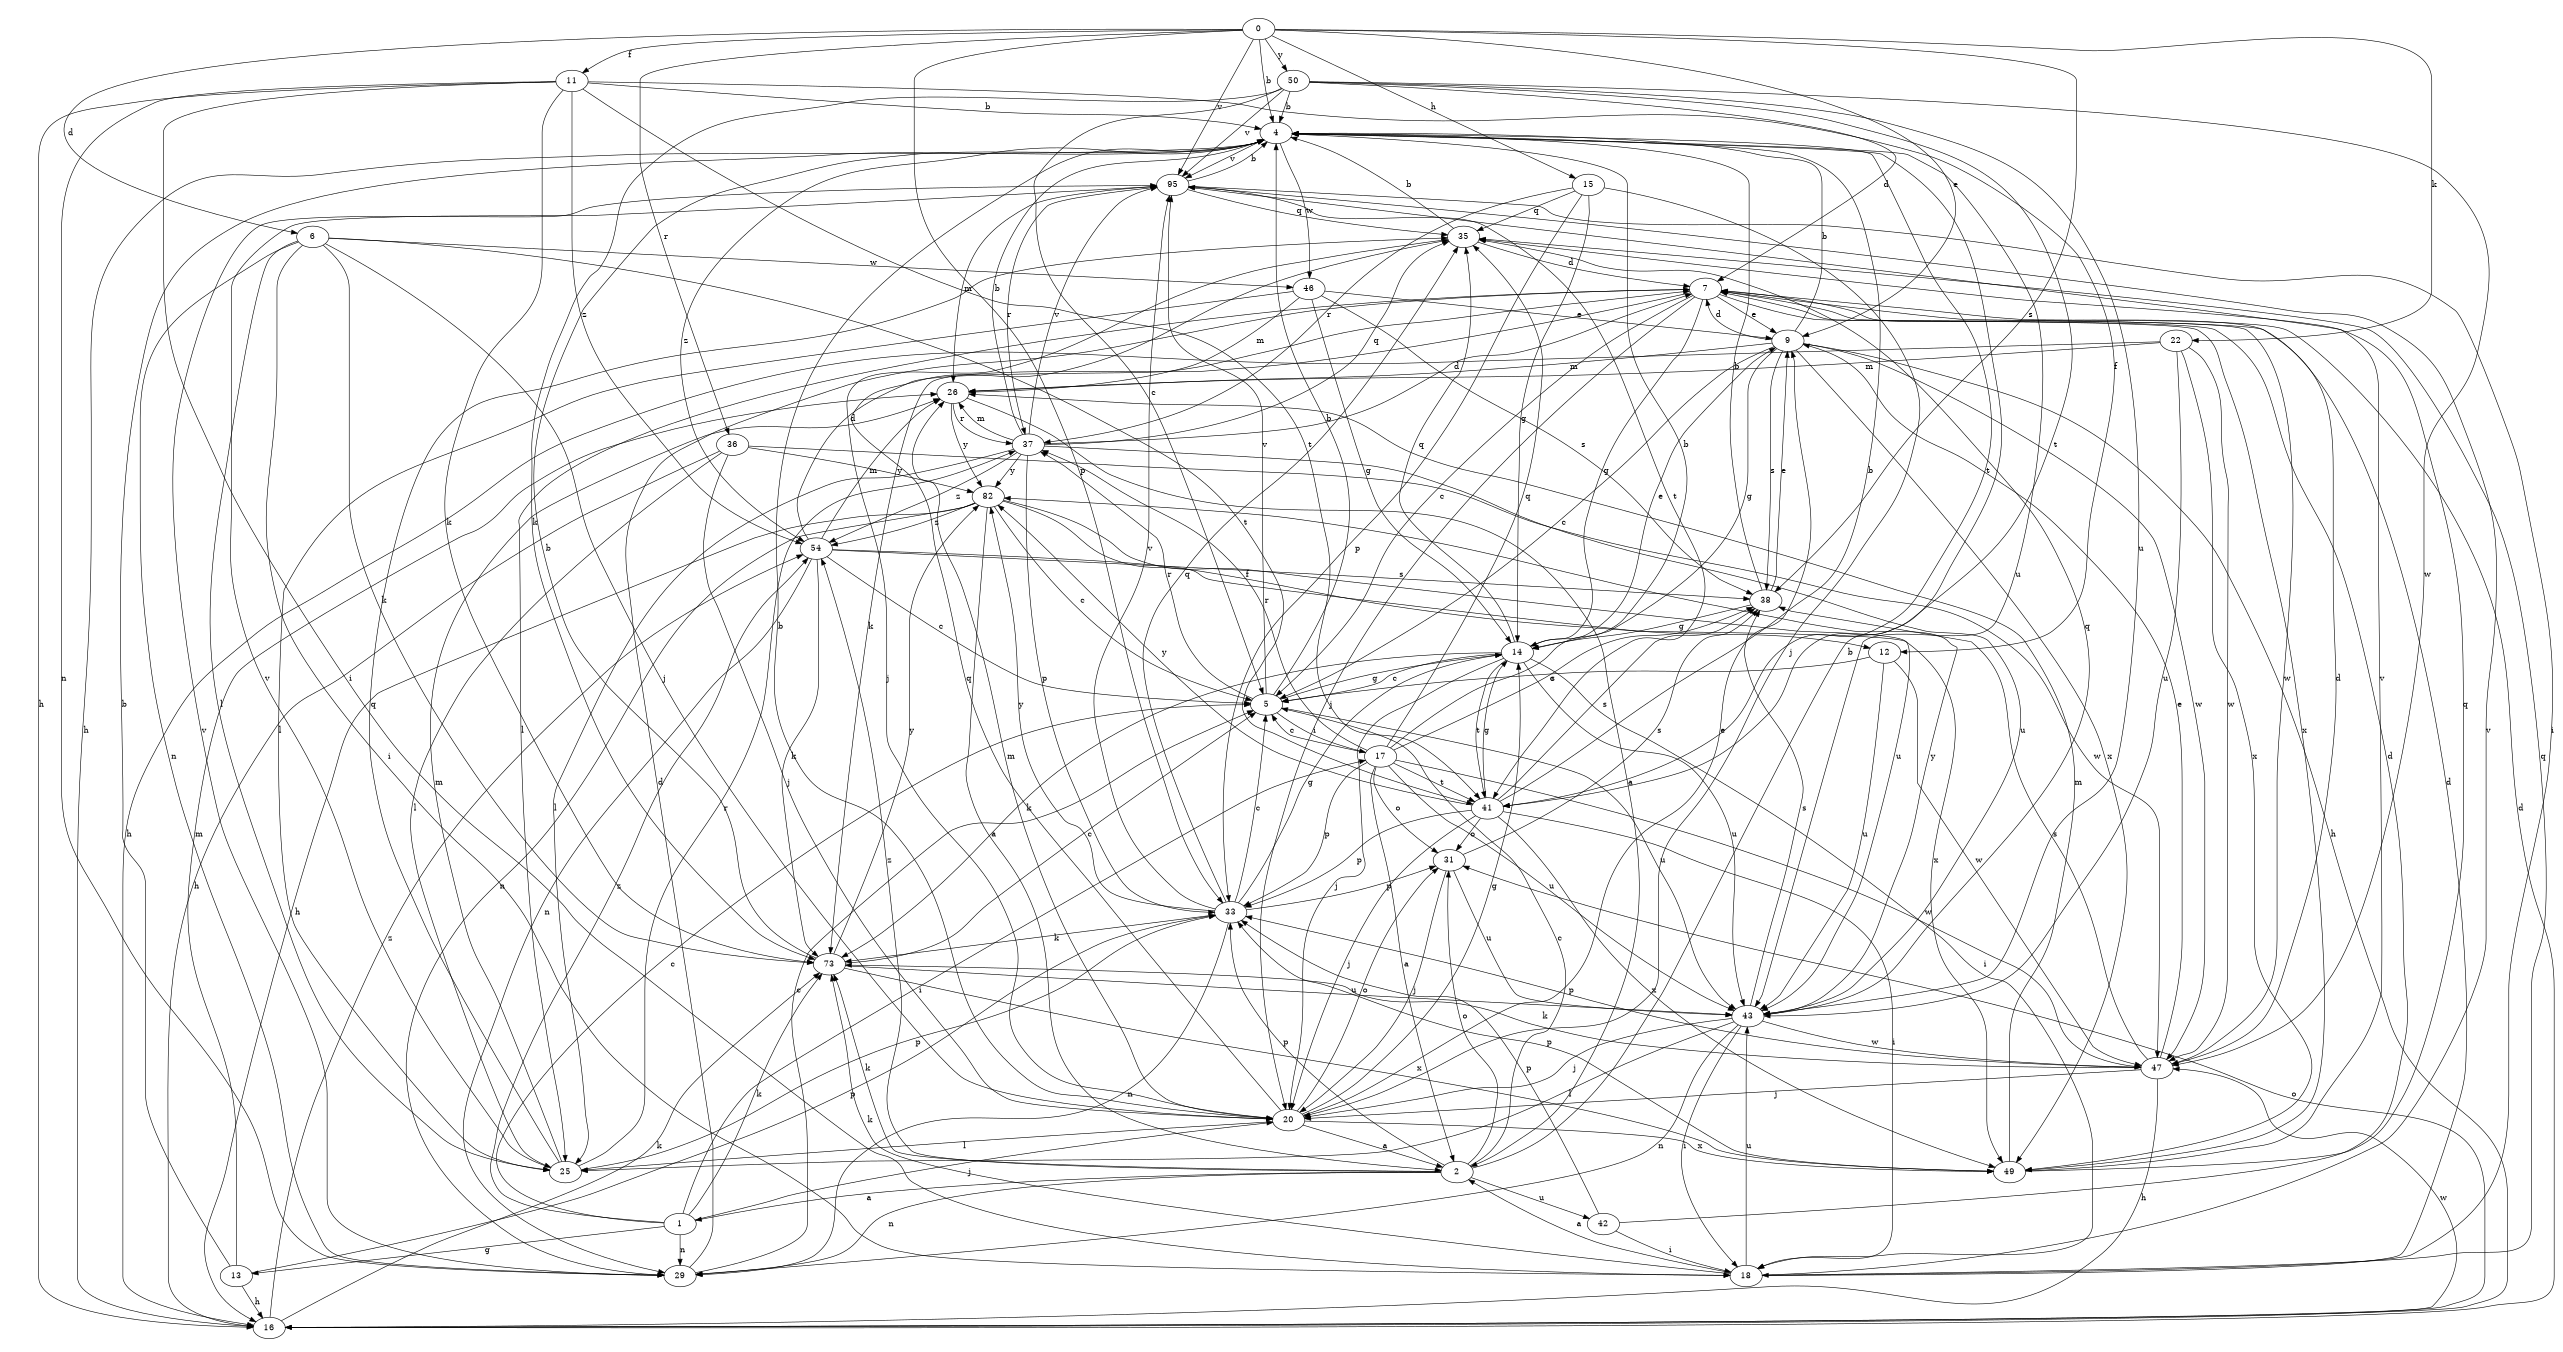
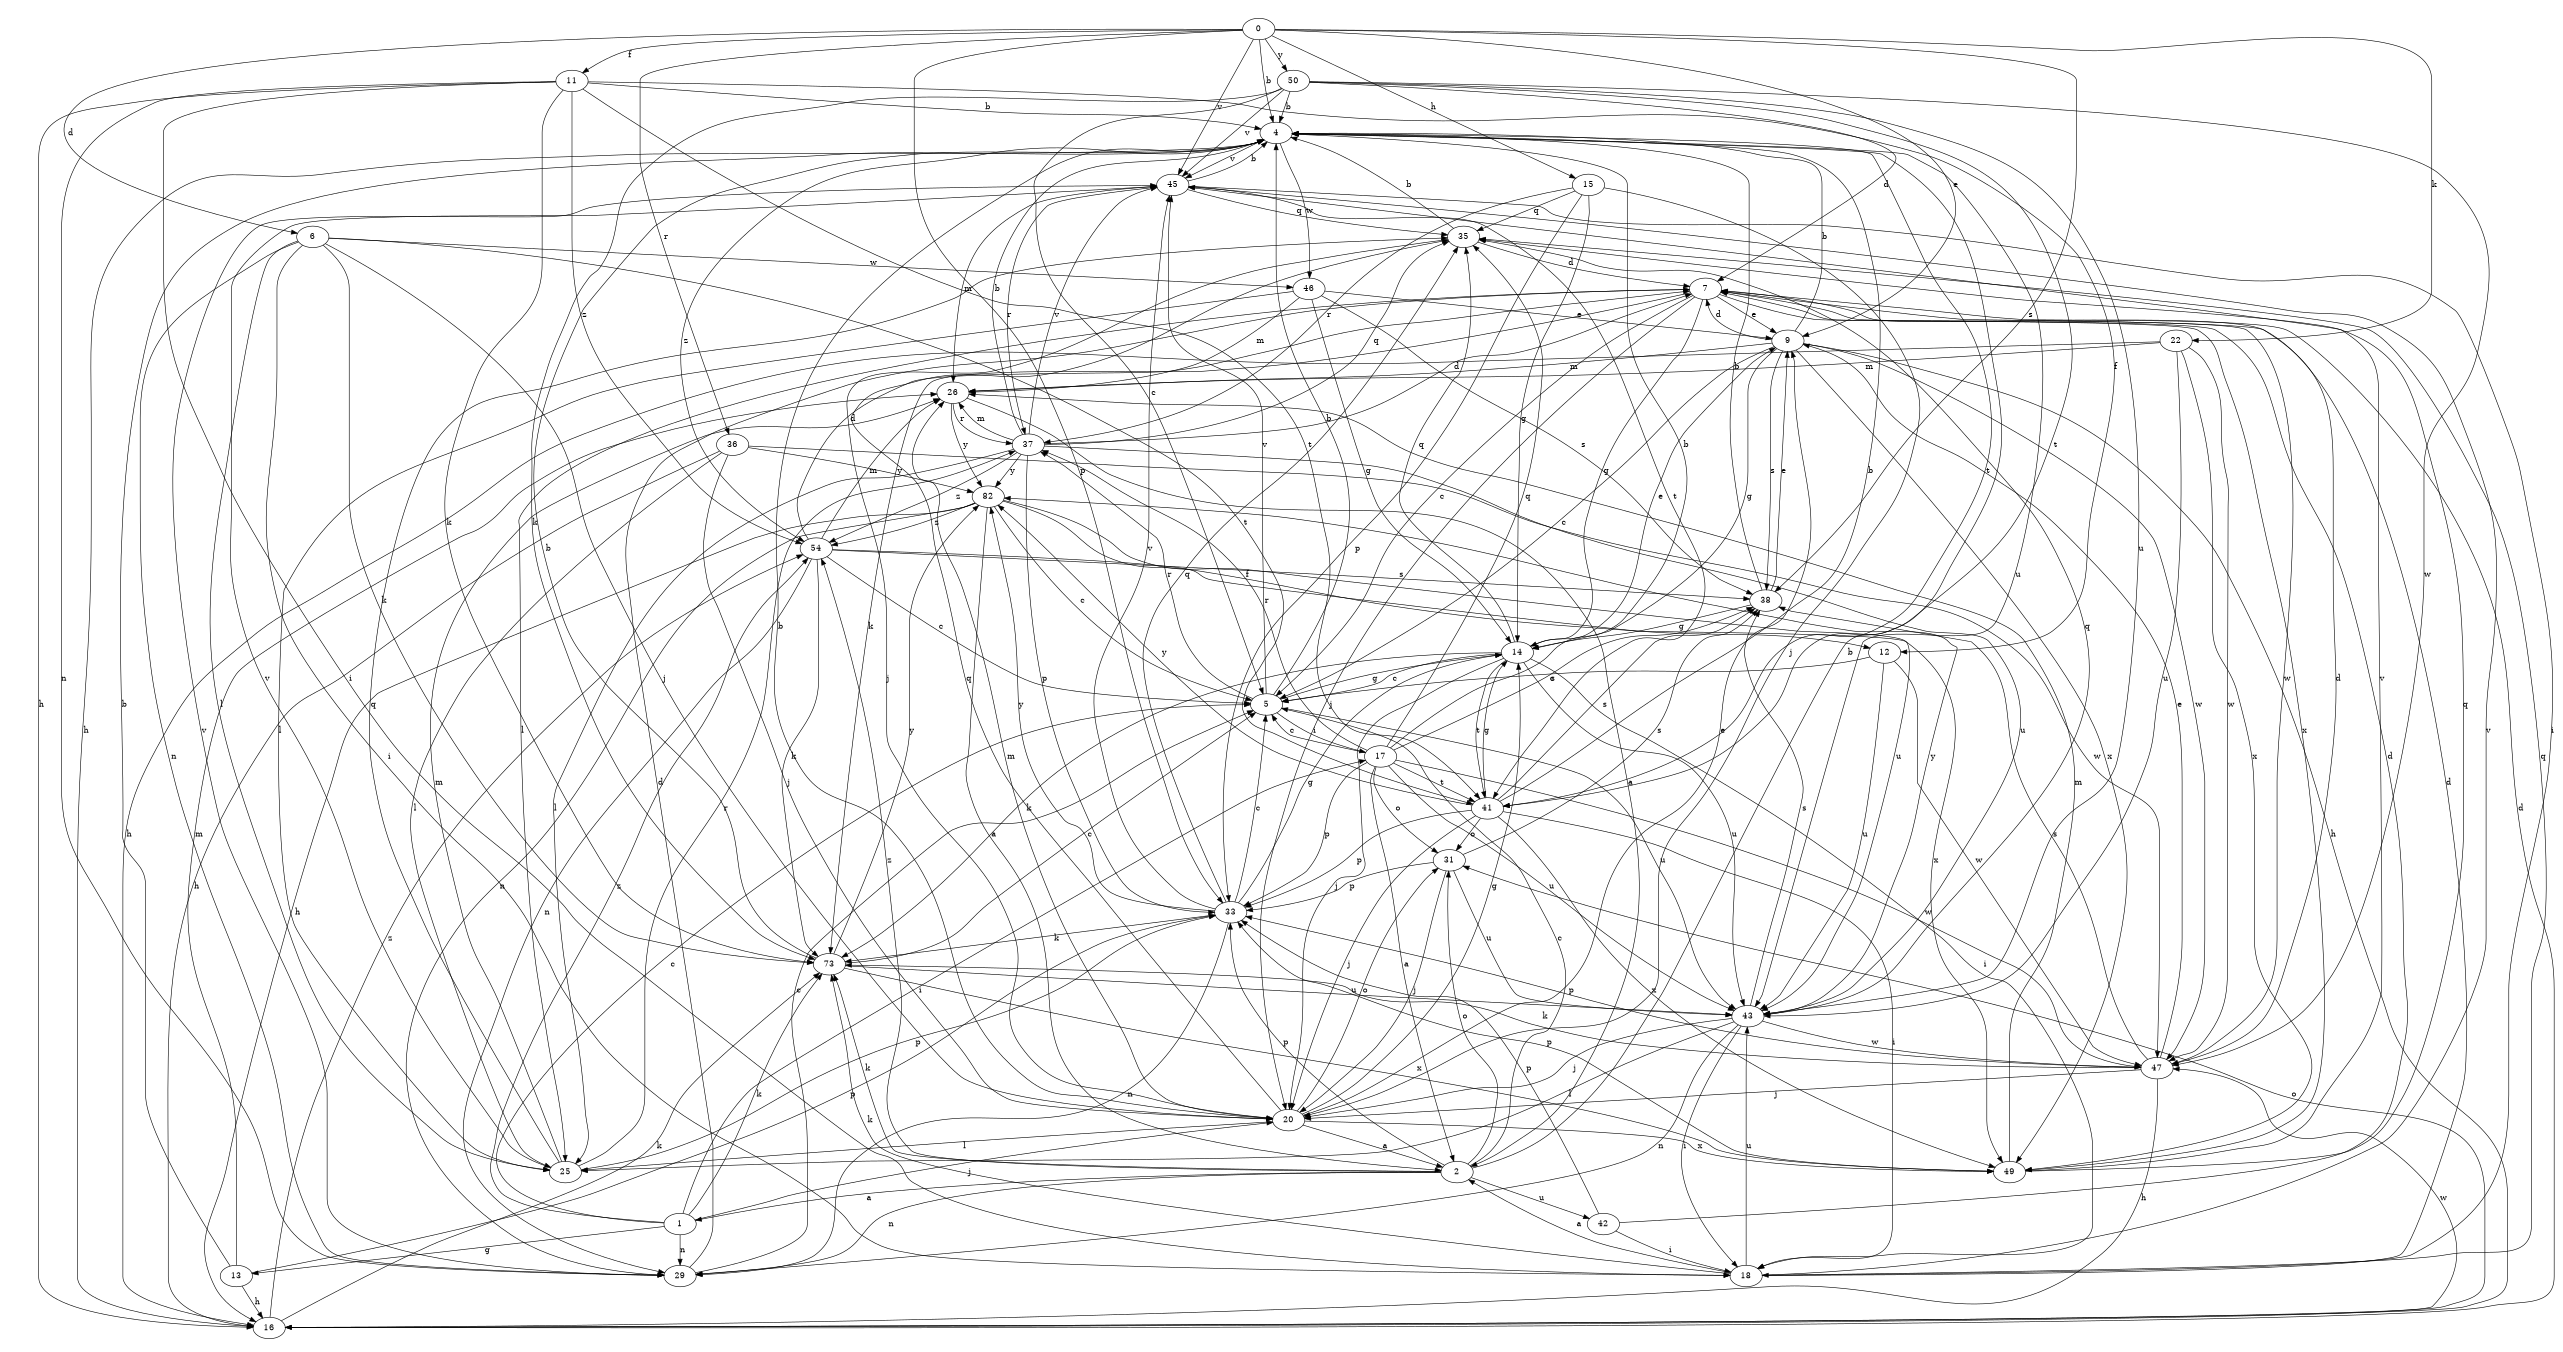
(1173, 185) -> (1173, 185)
(1339, 894) -> (1343, 886)
